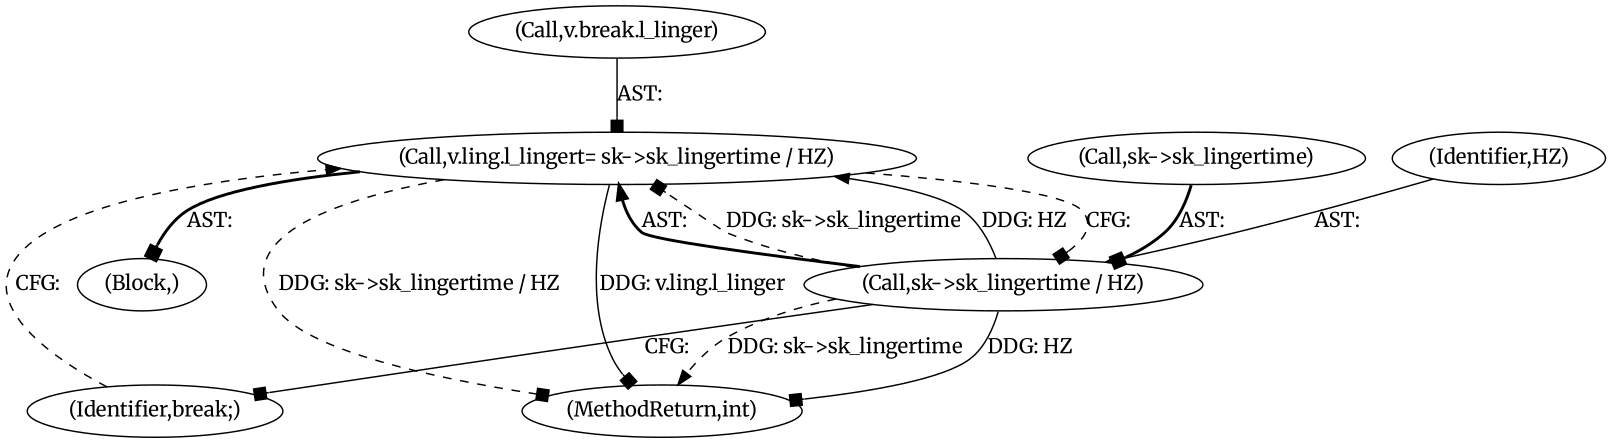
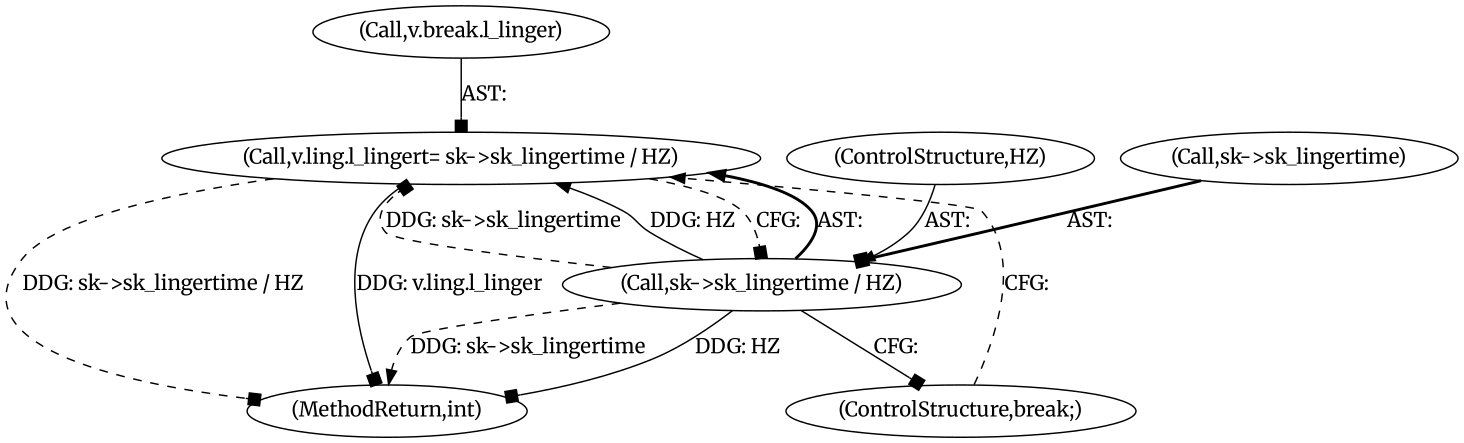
(1499, 158) -> (941, 158)
(142, 285) -> none
(155, 411) -> (961, 411)
